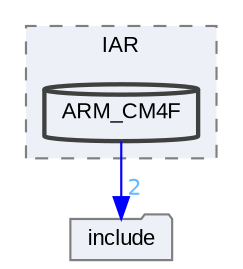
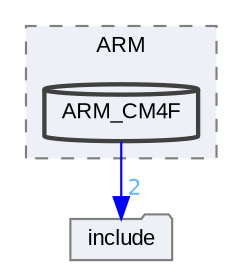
(121, 47) -> (121, 47)
